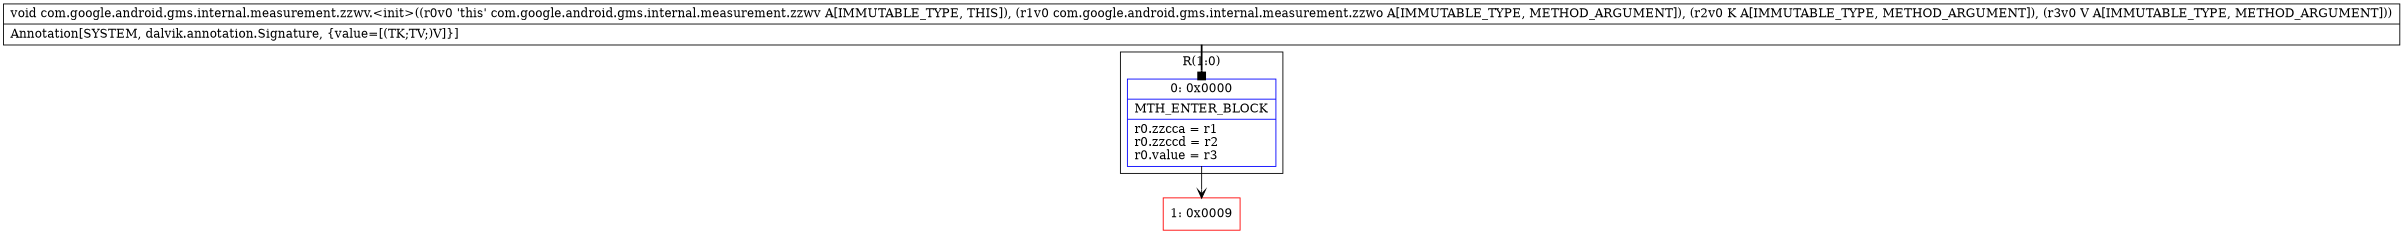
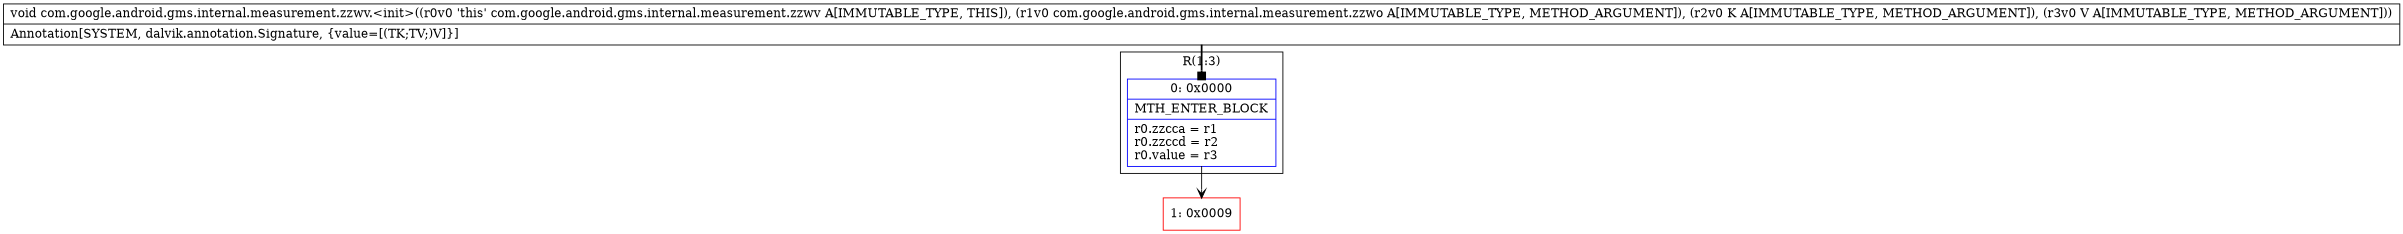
(1202, 62) -> (1202, 62)
